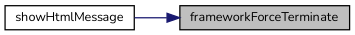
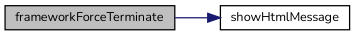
(151, 18) -> (191, 18)
